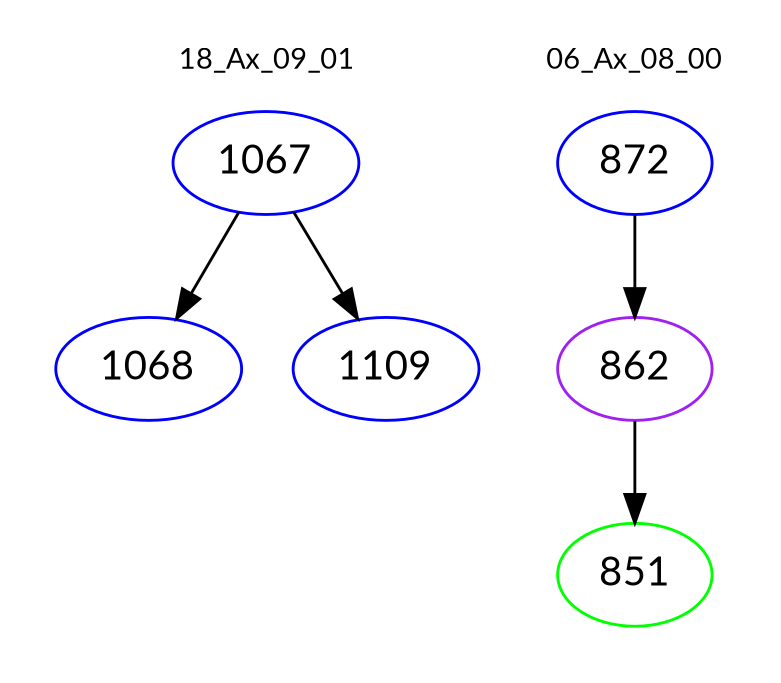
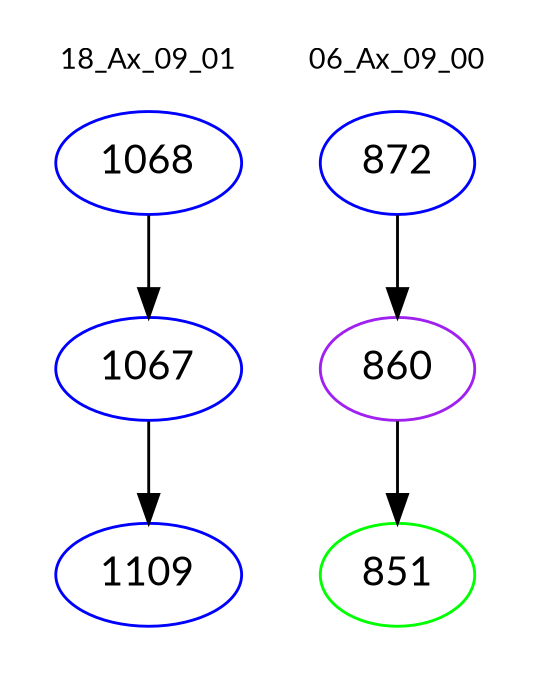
(635, 61) -> (398, 61)
(215, 253) -> (149, 252)
(635, 369) -> (398, 369)
